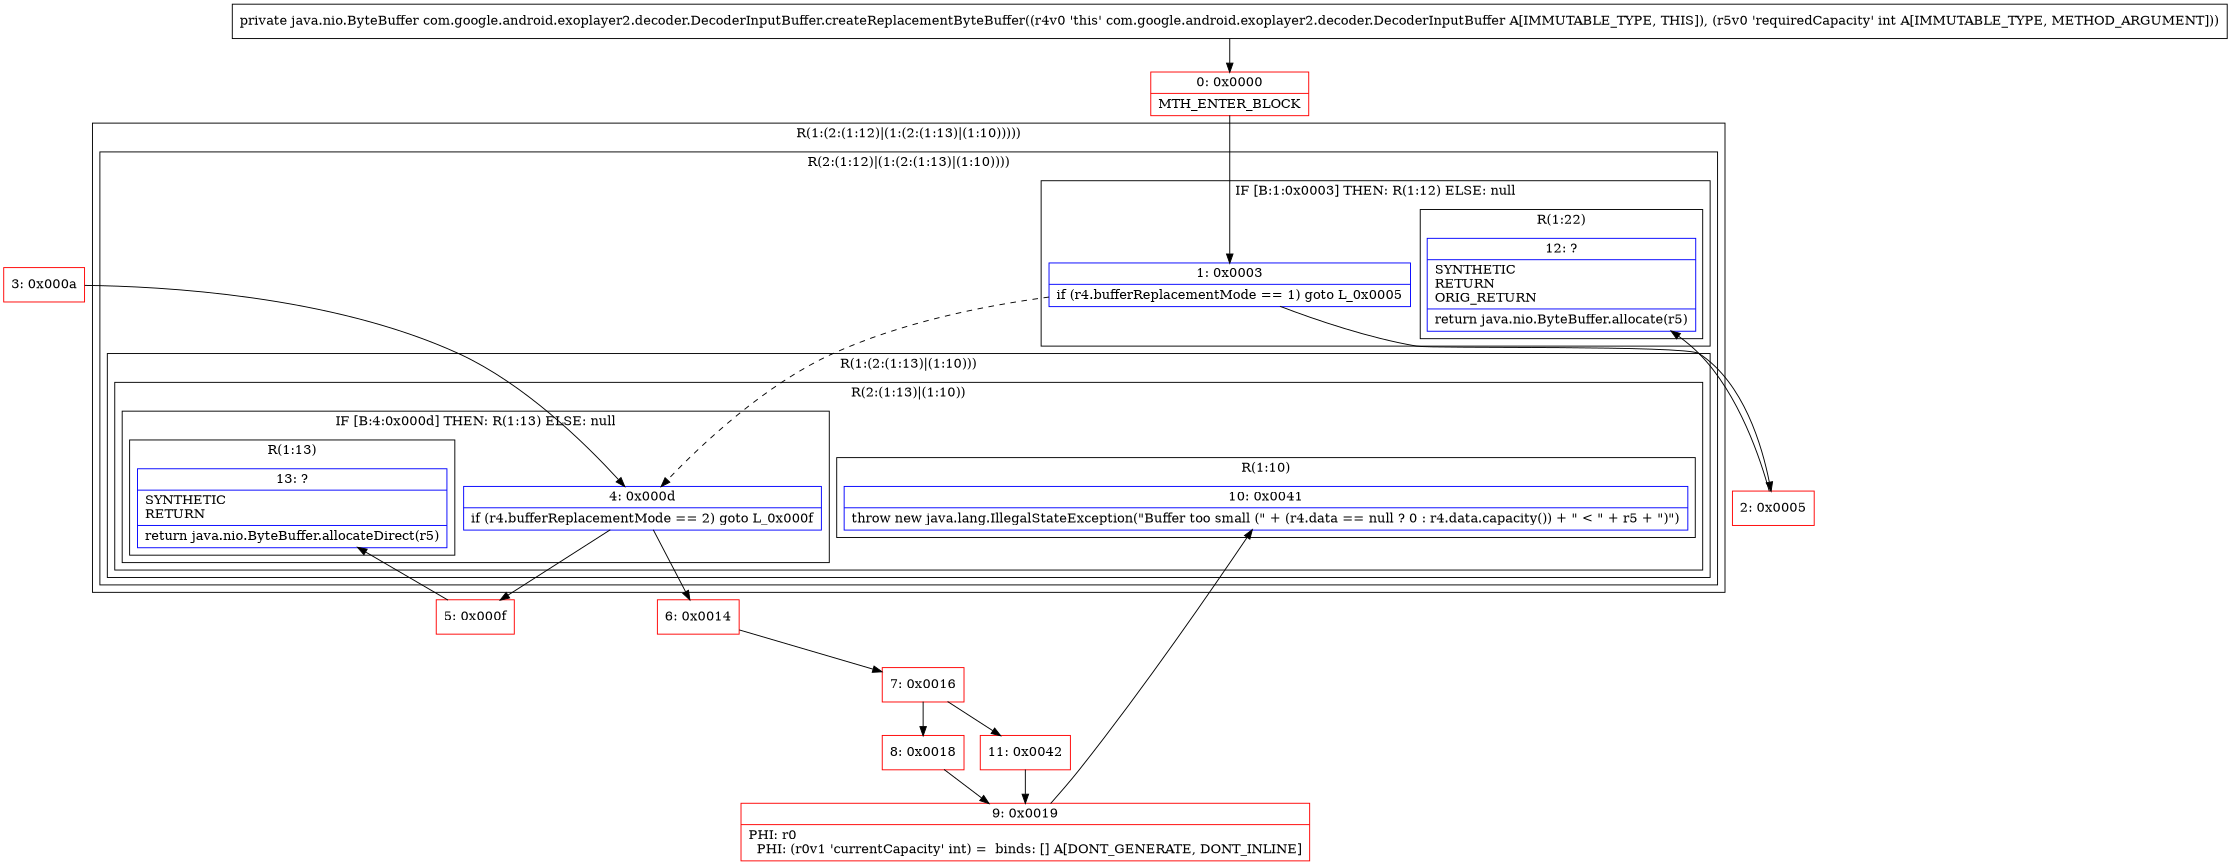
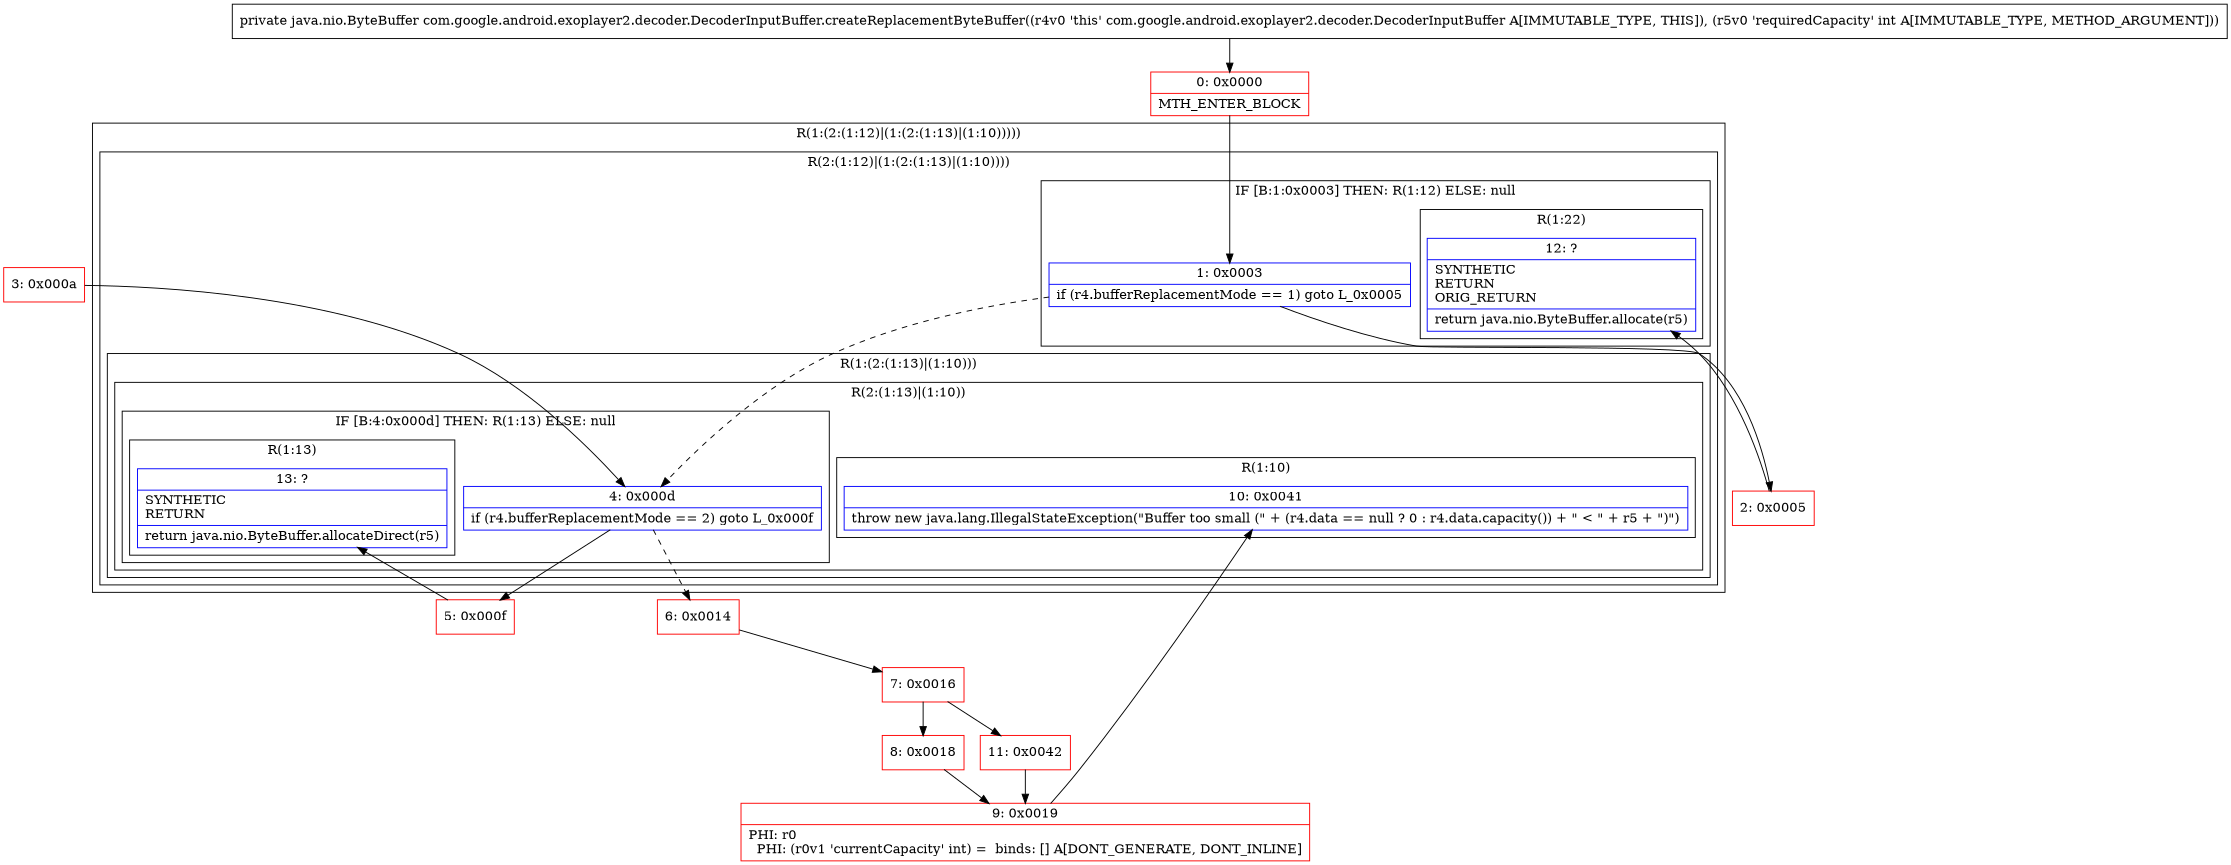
(667, 556) -> (667, 556)
